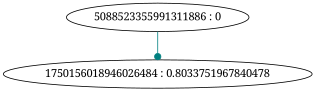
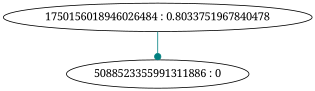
(158, 43) -> (158, 43)
